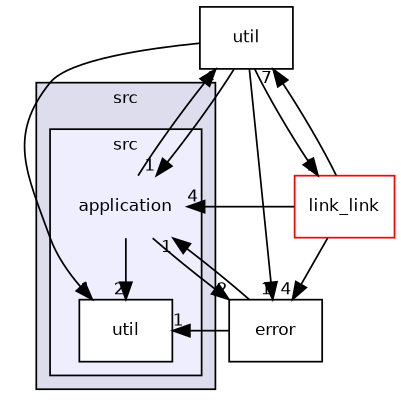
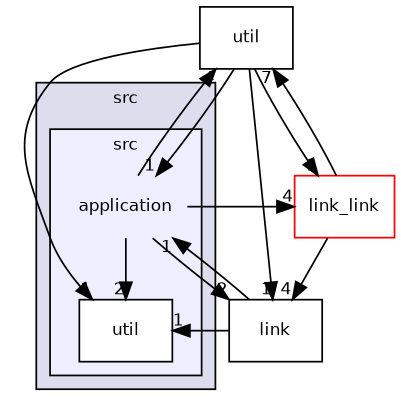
(250, 207) -> (232, 207)
(276, 331) -> (276, 331)
